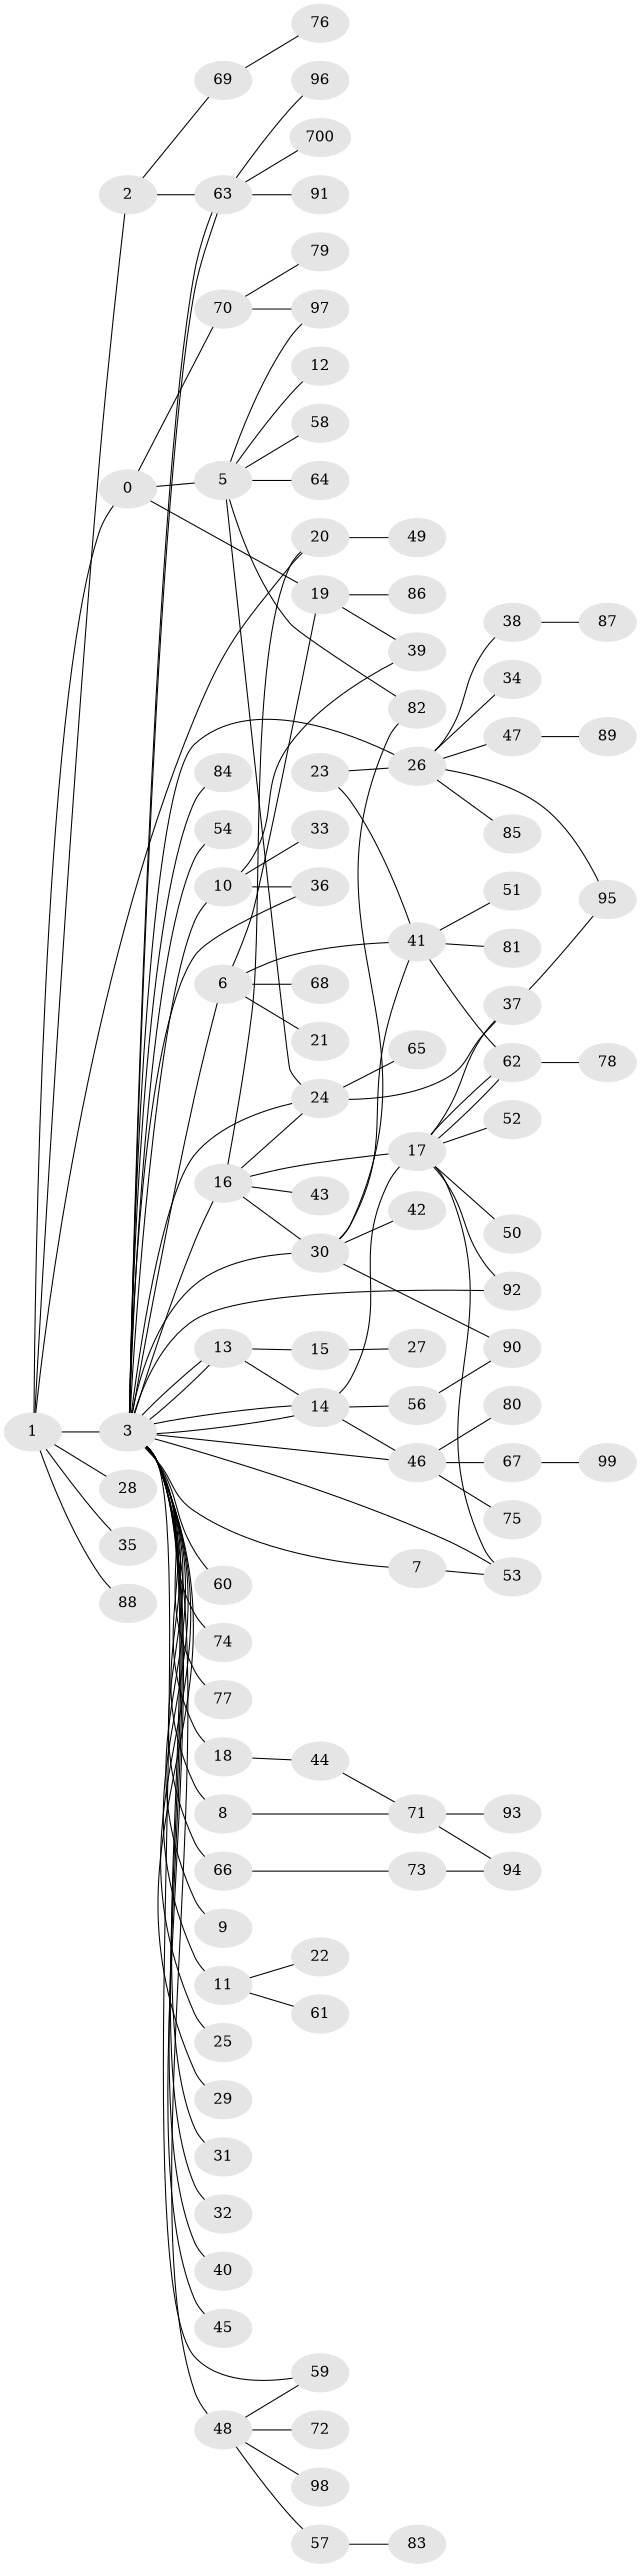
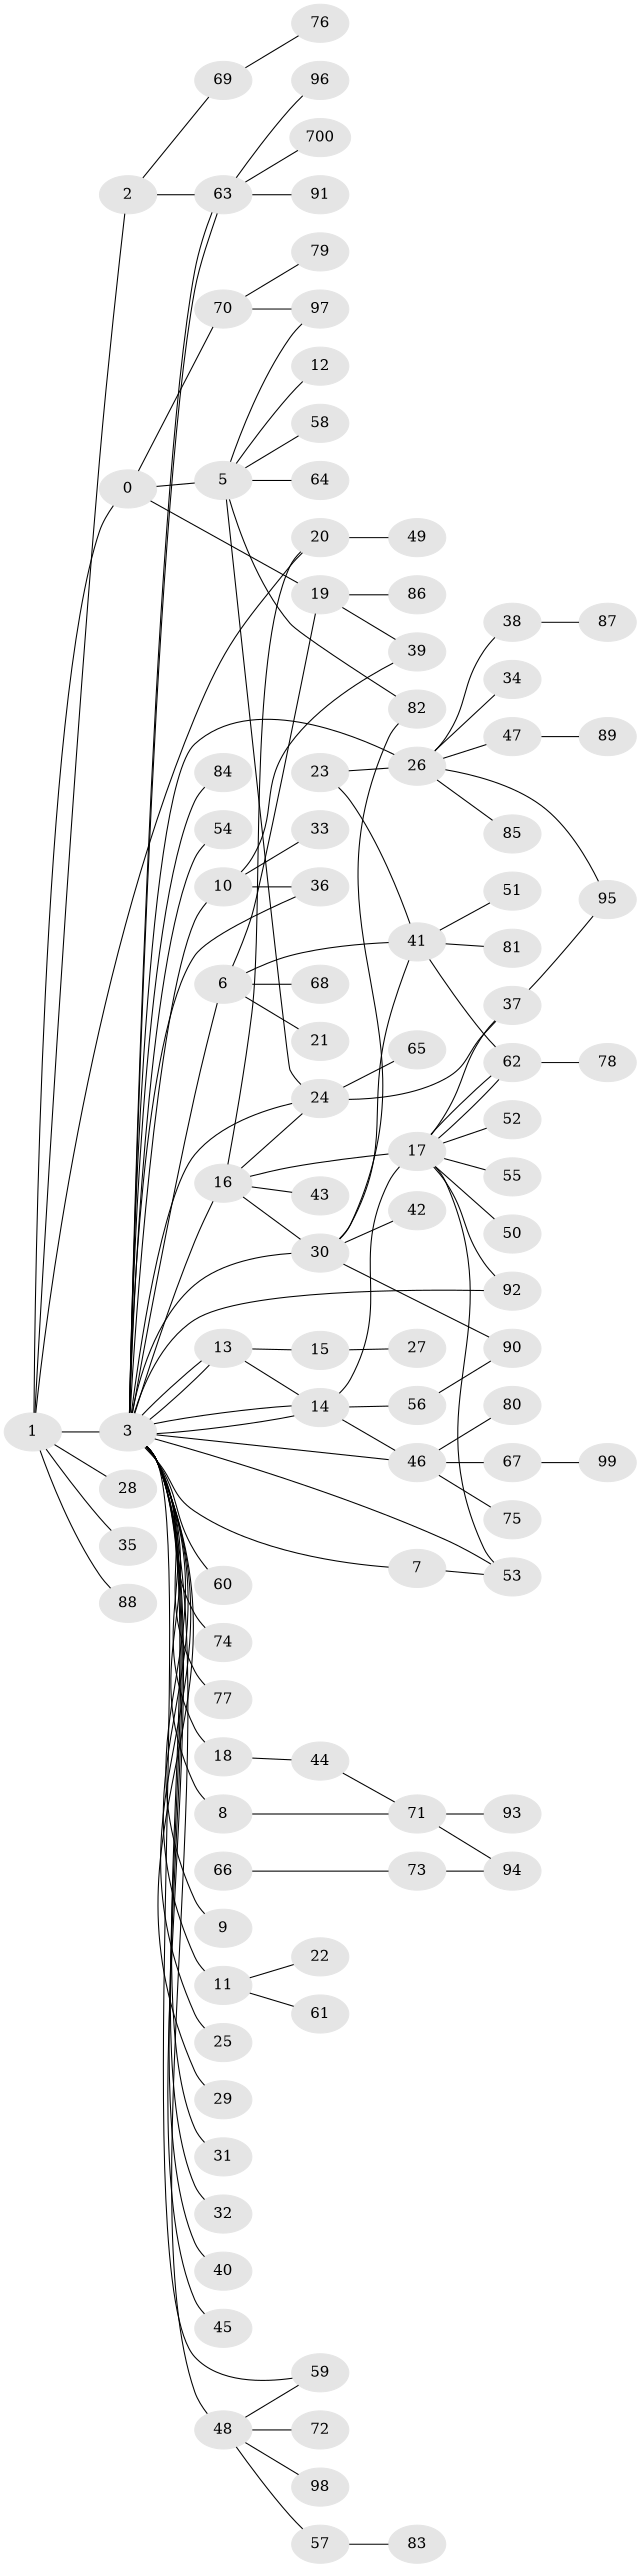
none -> (512, 1177)
(176, 1652) -> none
